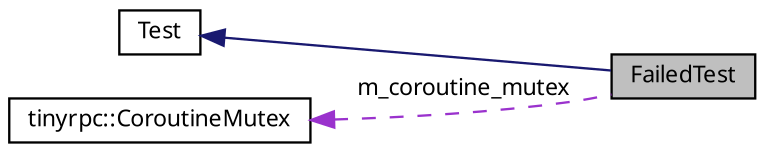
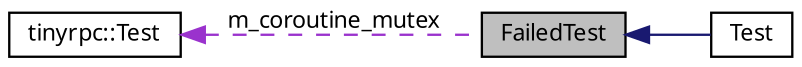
(418, 54) -> (680, 35)
(160, 120) -> (95, 35)
